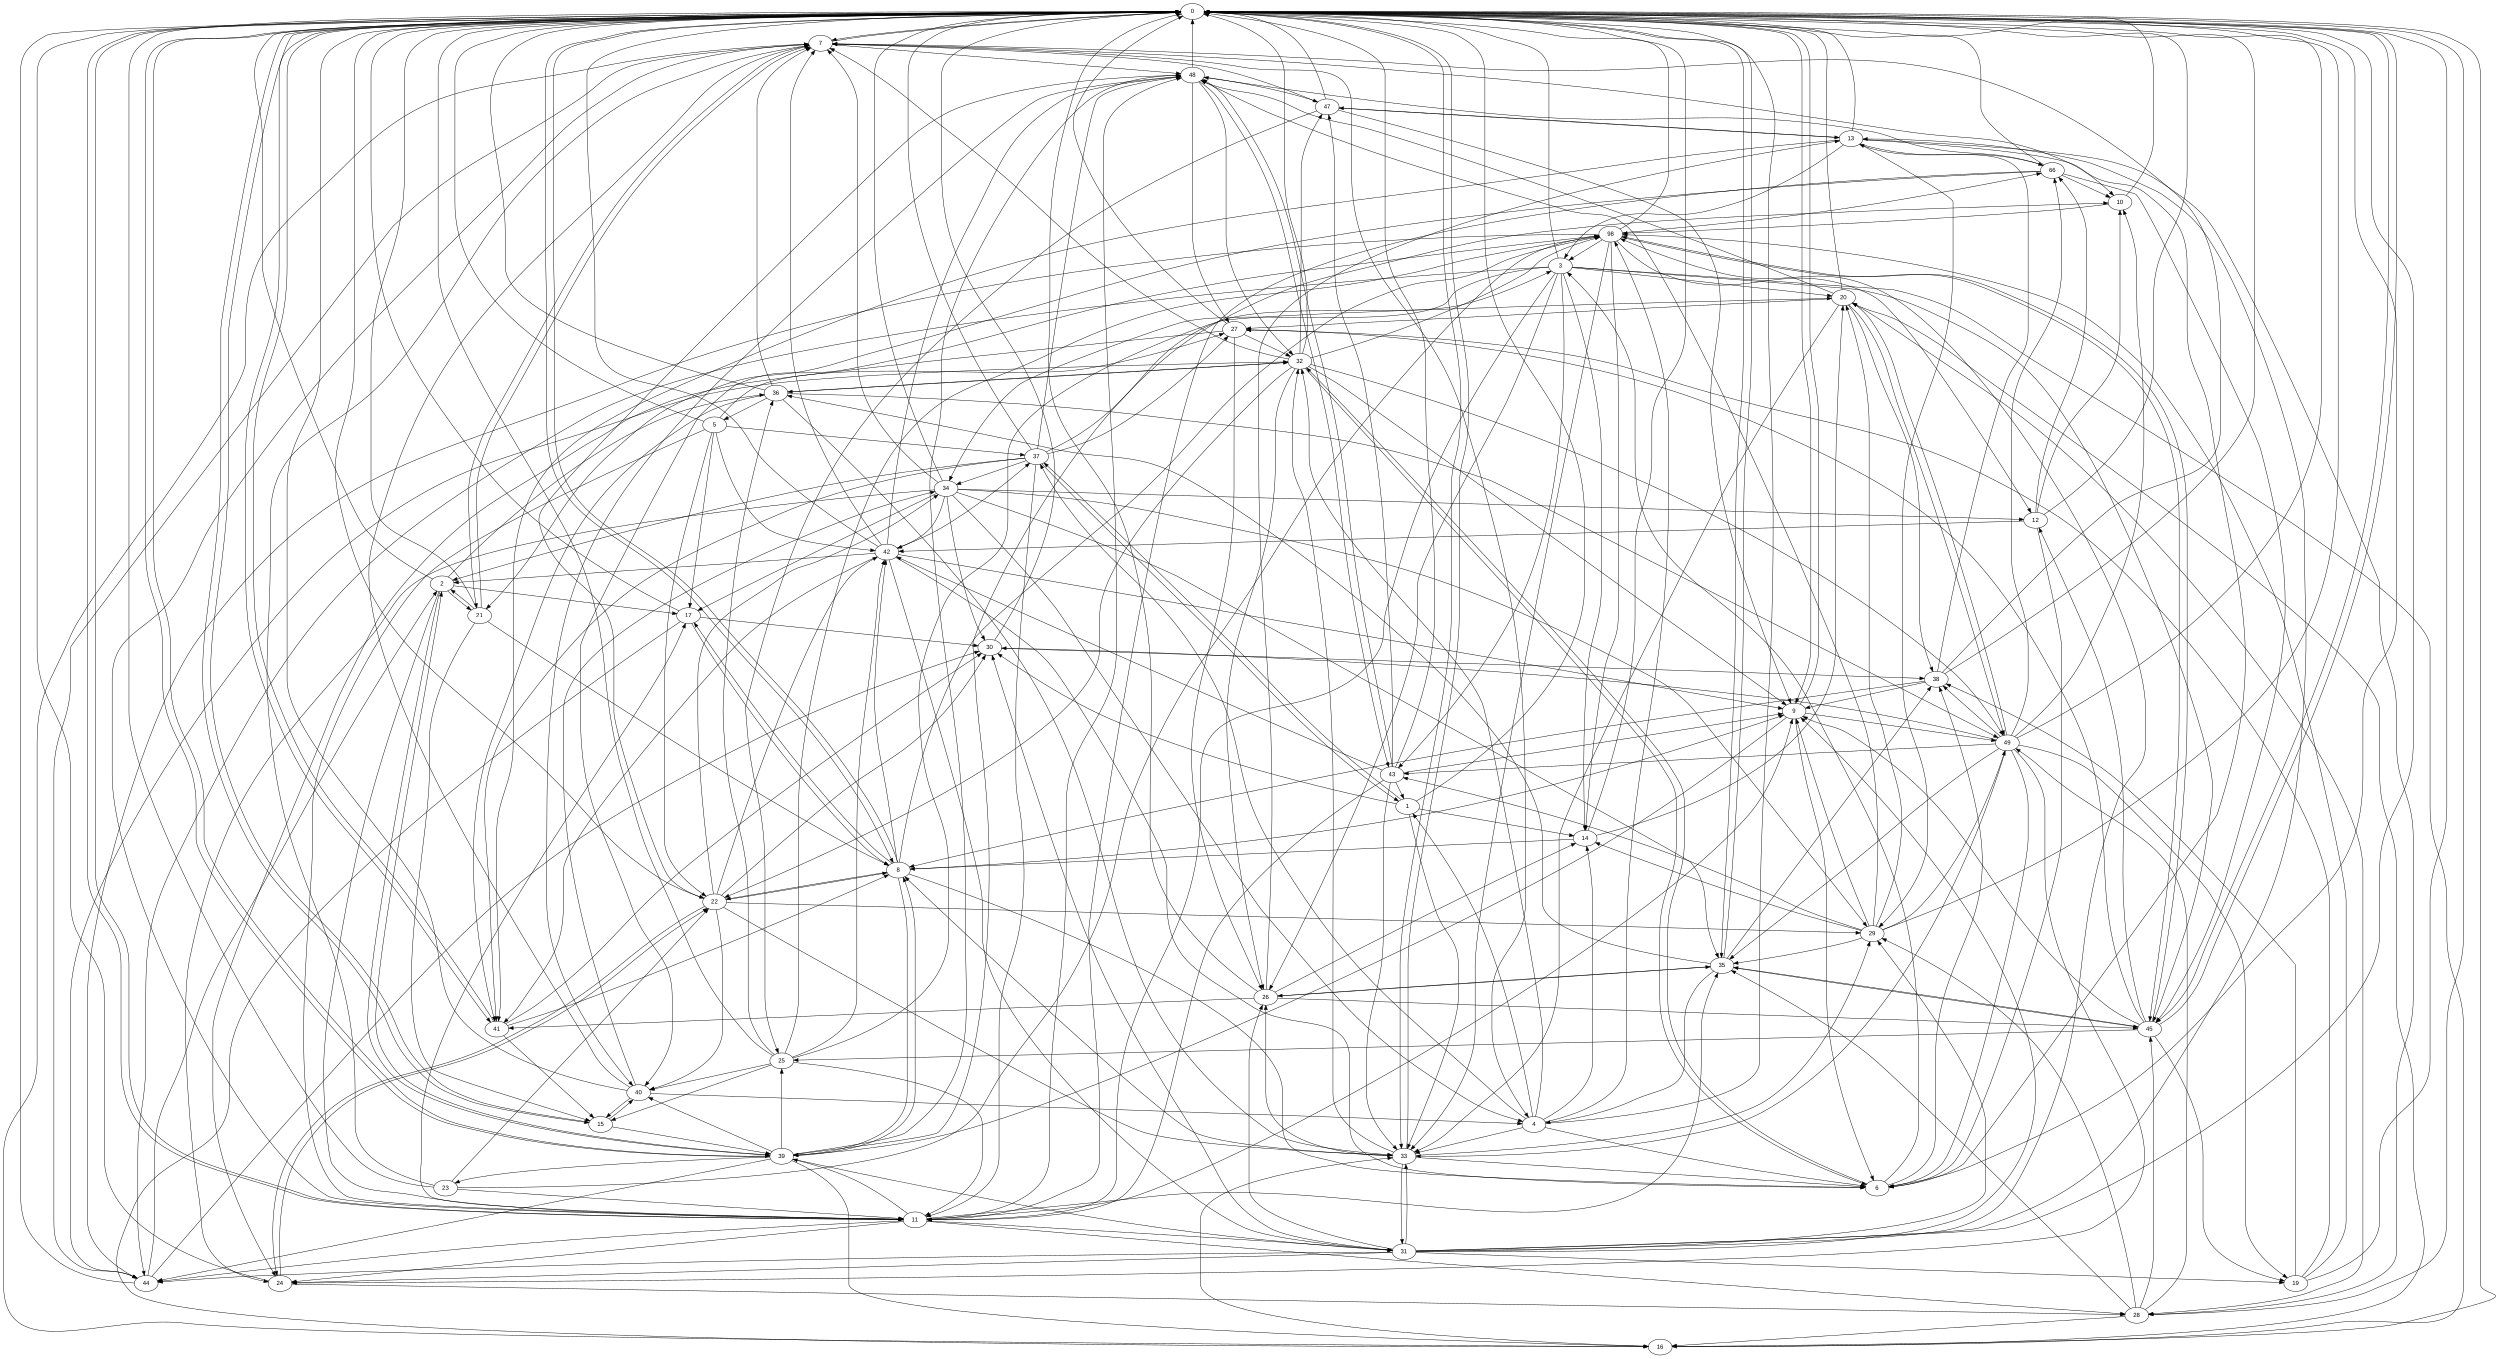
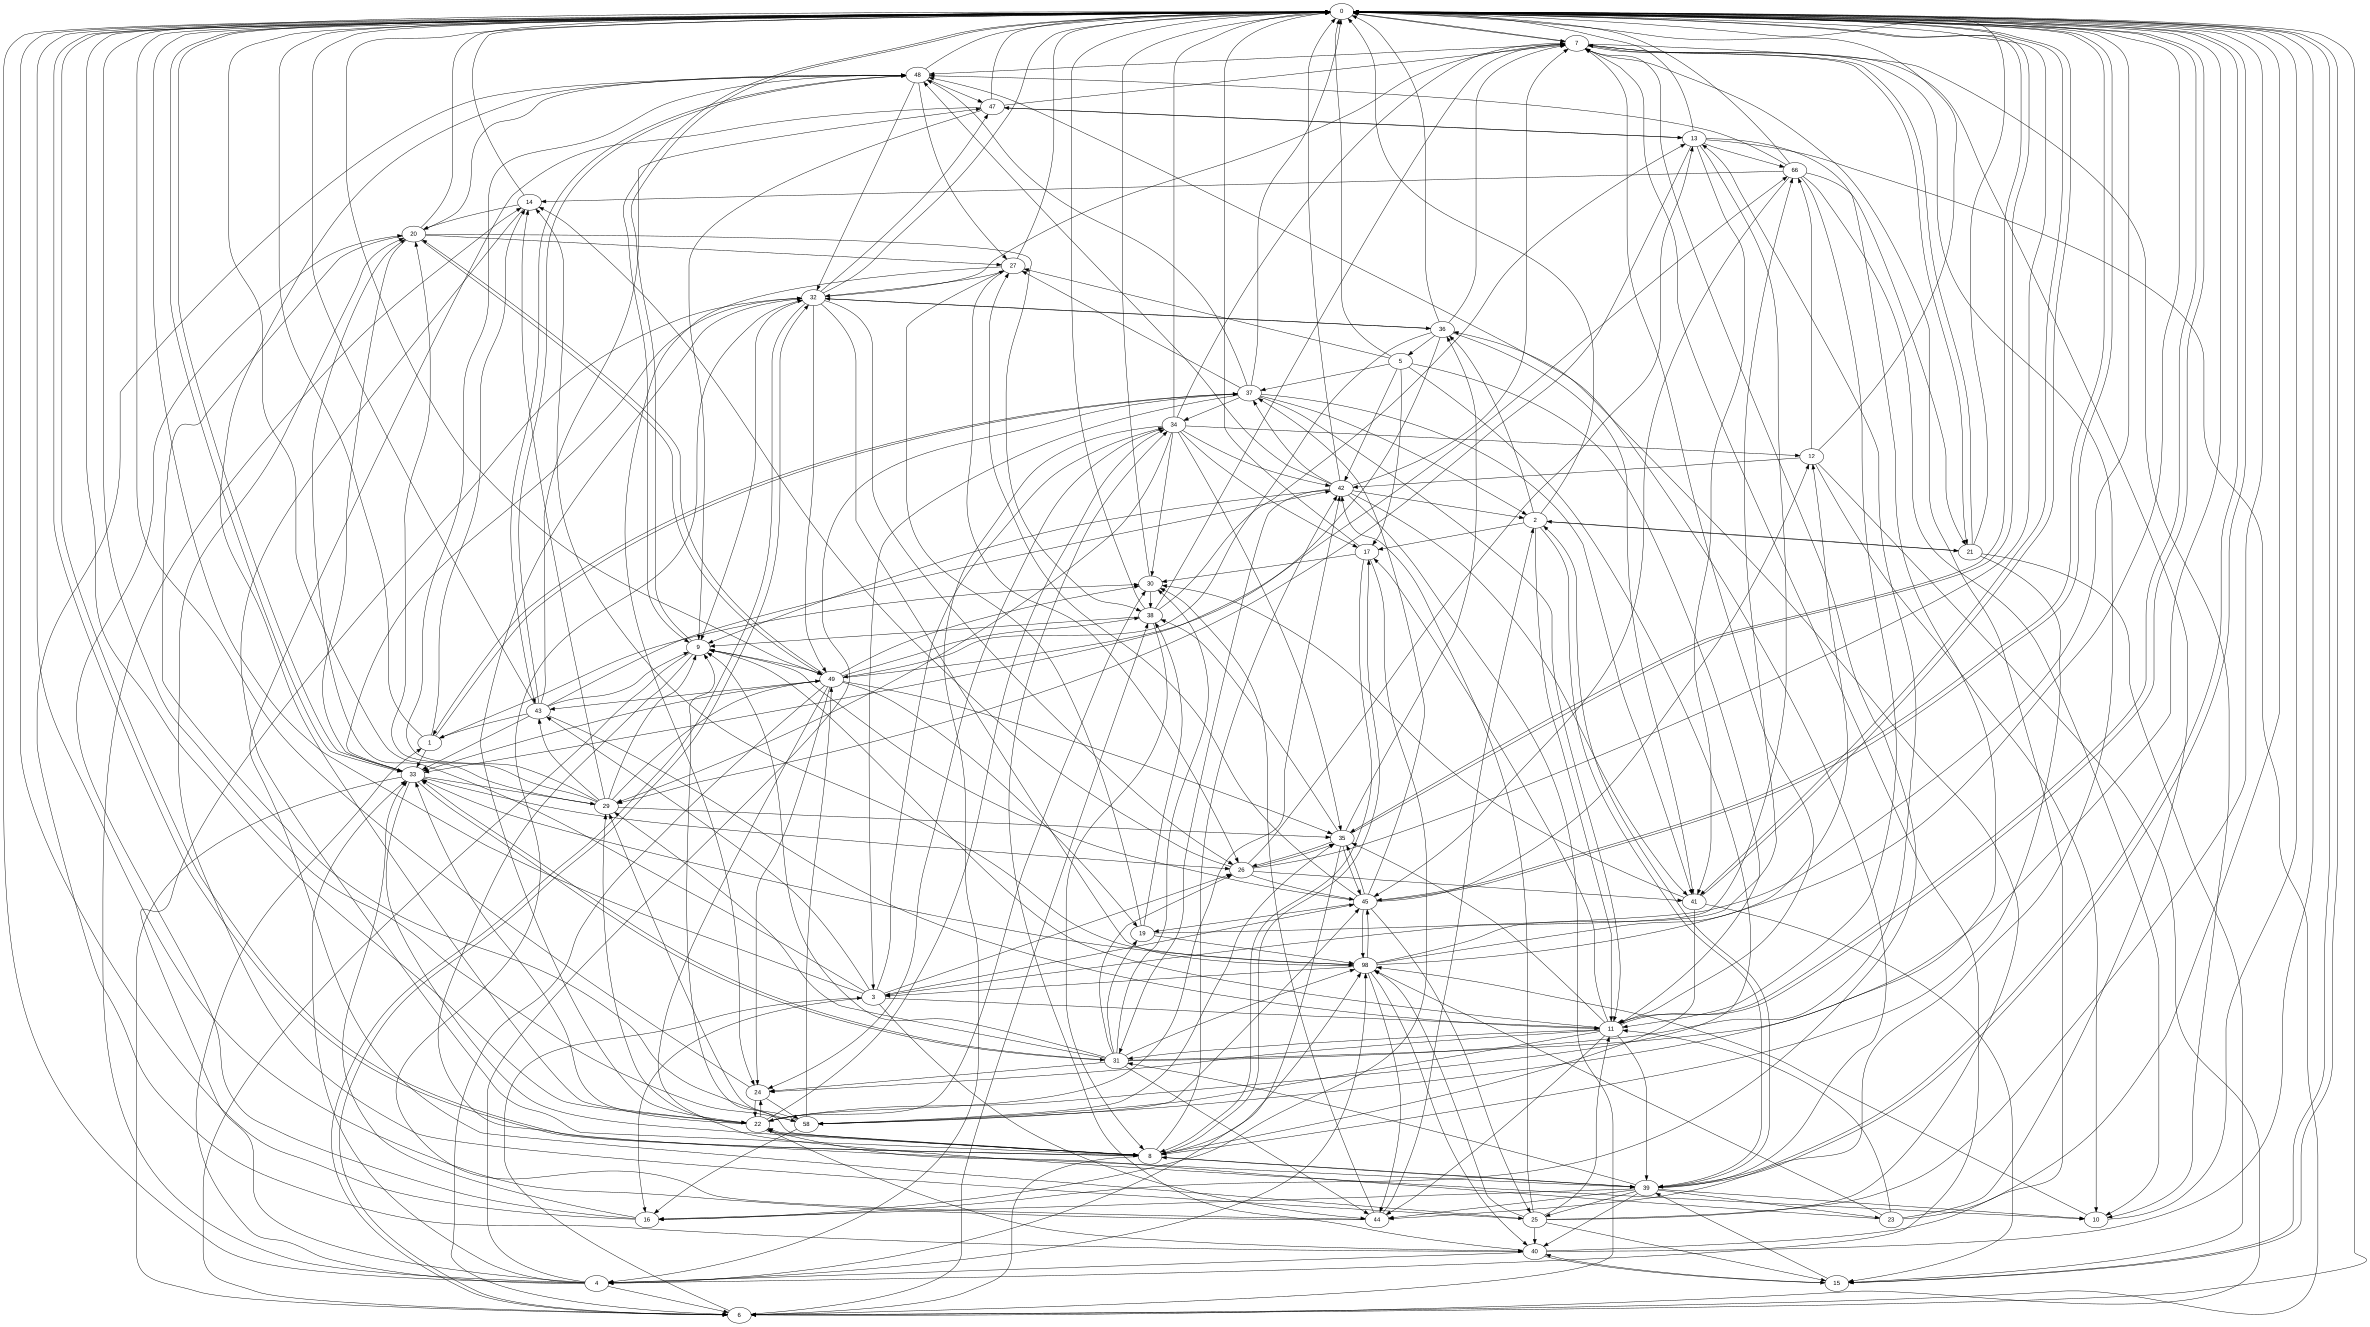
(1601, 548) -> (1165, 186)
none -> (1408, 626)
(1113, 677) -> none
(2137, 1315) -> (806, 1124)
